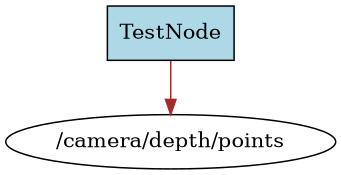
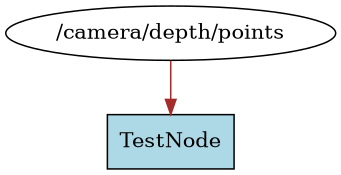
(171, 80) -> (171, 80)
